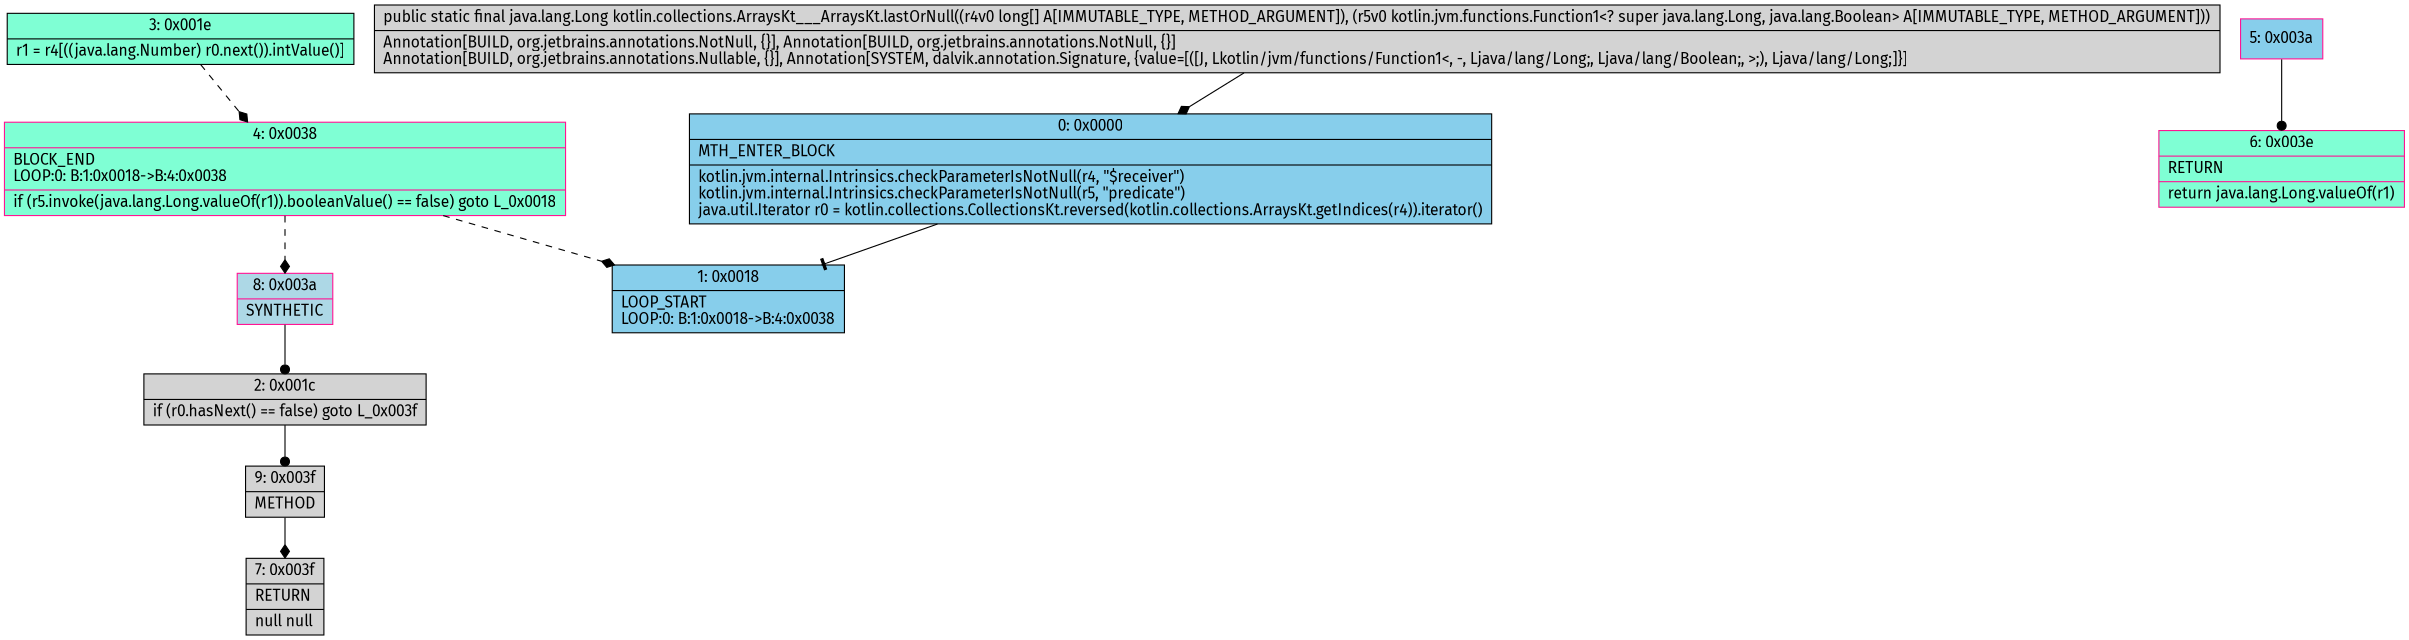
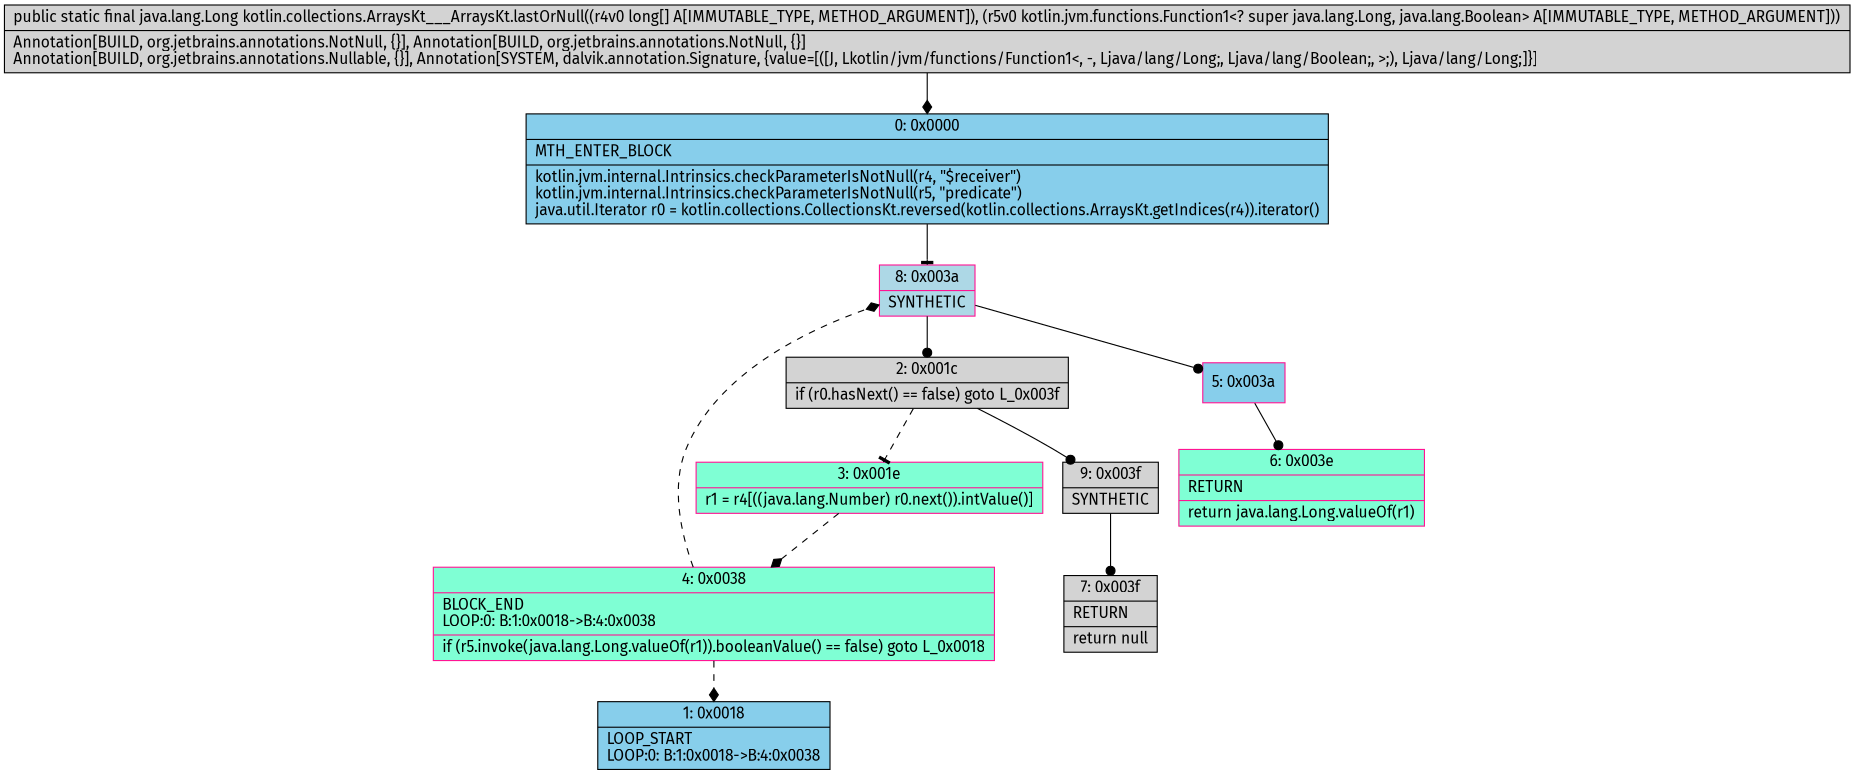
(181, 39) -> (869, 488)
(882, 243) -> (927, 242)
none -> (1084, 336)
none -> (900, 433)
(285, 504) -> (1111, 500)
(285, 531) -> (1111, 540)
(284, 622) -> (1111, 639)
